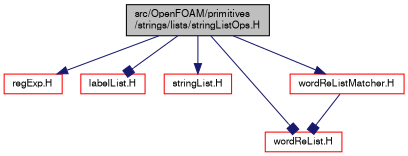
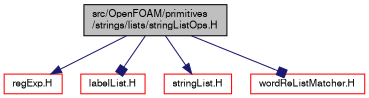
(274, 53) -> (234, 53)
(304, 142) -> none
